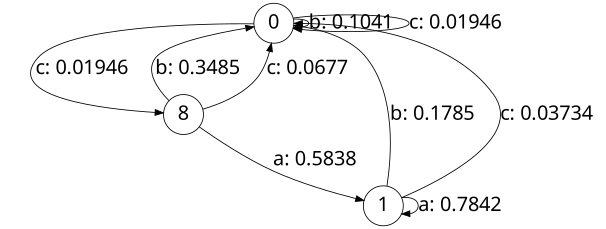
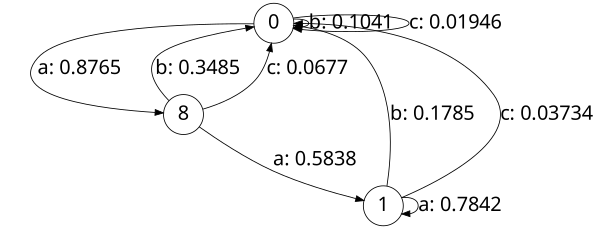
(87, 69) -> (87, 69)
